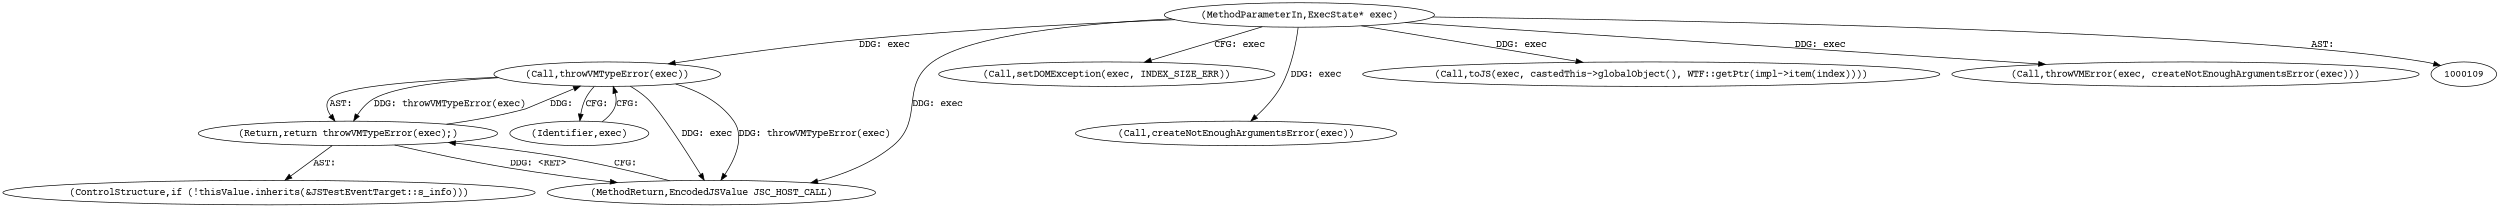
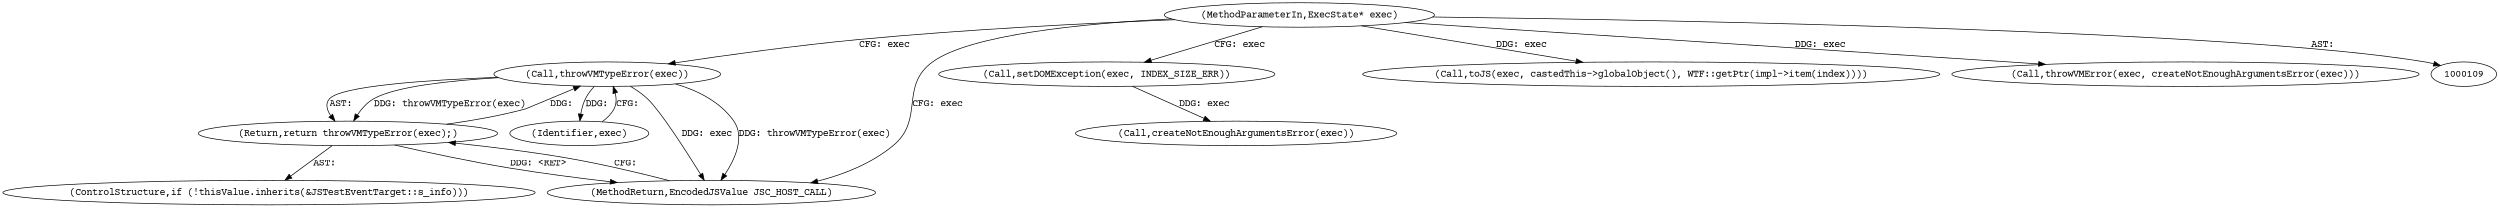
(885, 45) -> (885, 45)
(1286, 76) -> (1168, 102)
(600, 104) -> (600, 104)
(938, 104) -> (938, 104)
